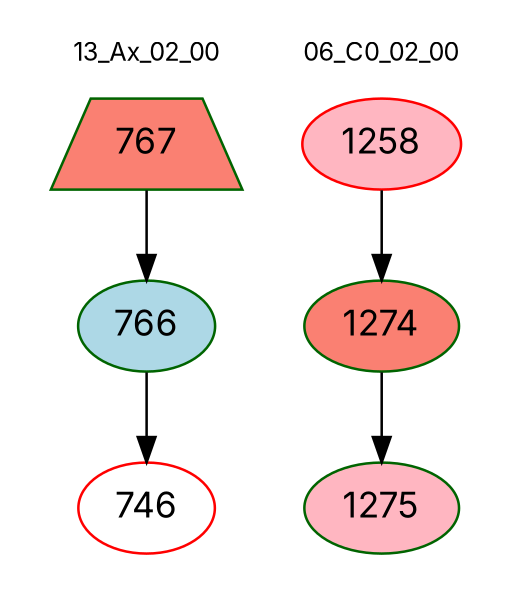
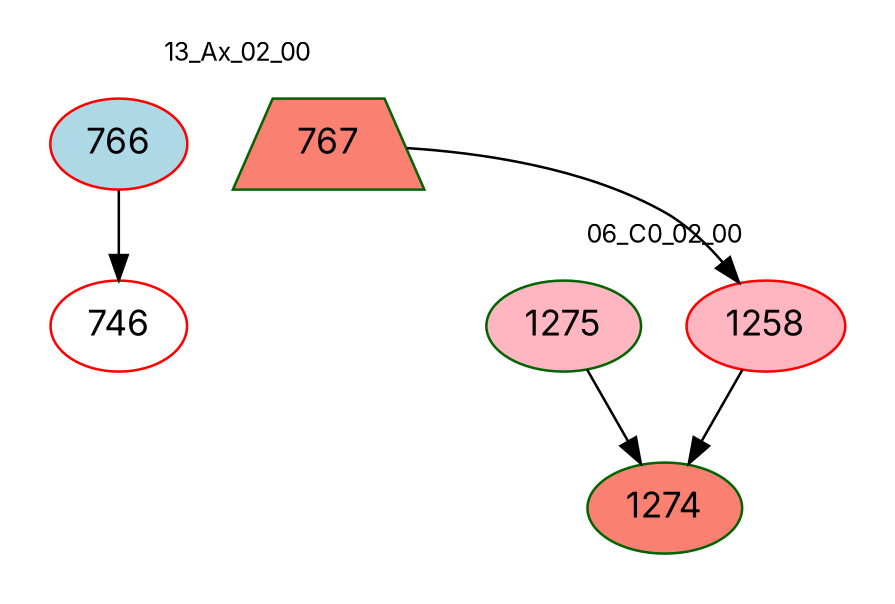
(147, 223) -> (577, 176)
(147, 326) -> (119, 144)
(382, 405) -> (607, 405)
